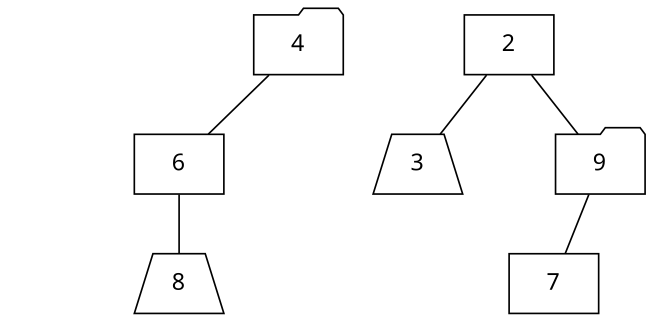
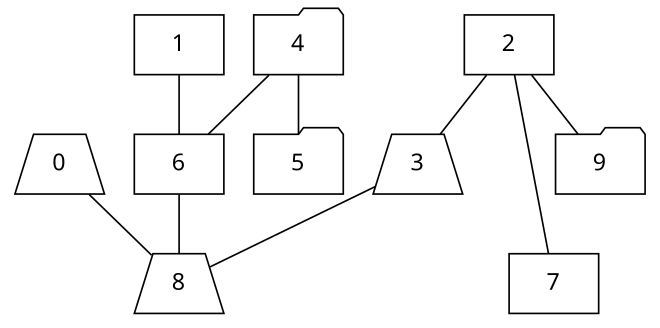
none -> (179, 45)
none -> (60, 164)
none -> (298, 164)
(577, 224) -> (531, 164)
none -> (293, 227)
